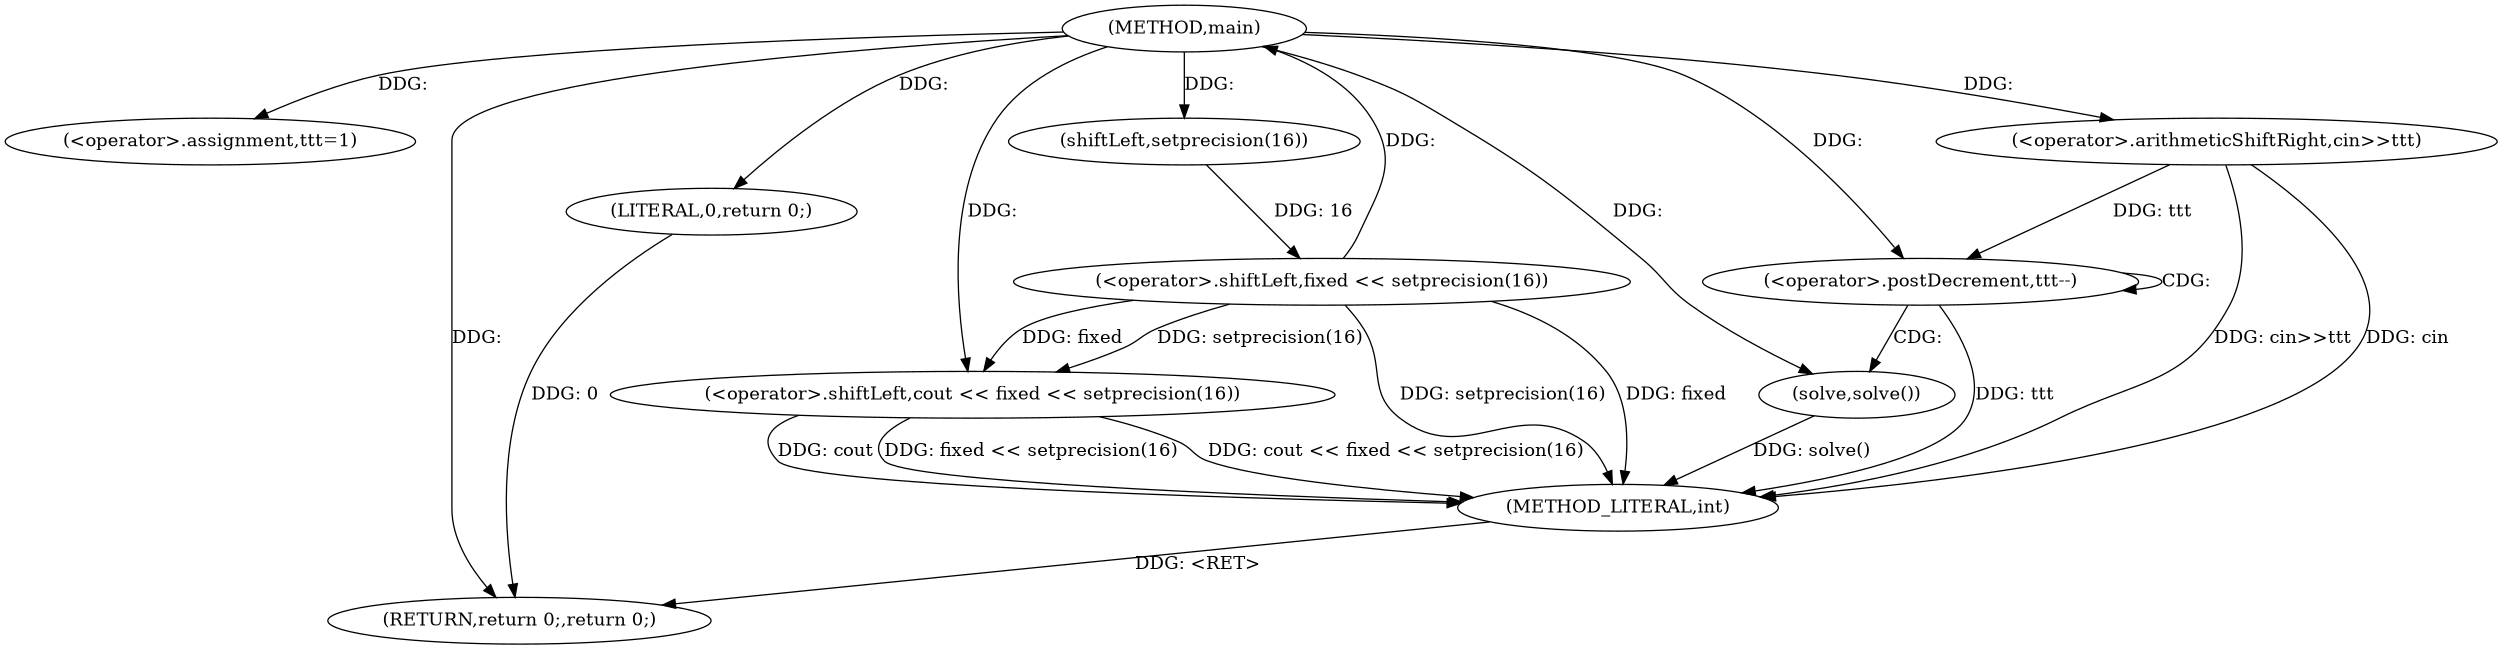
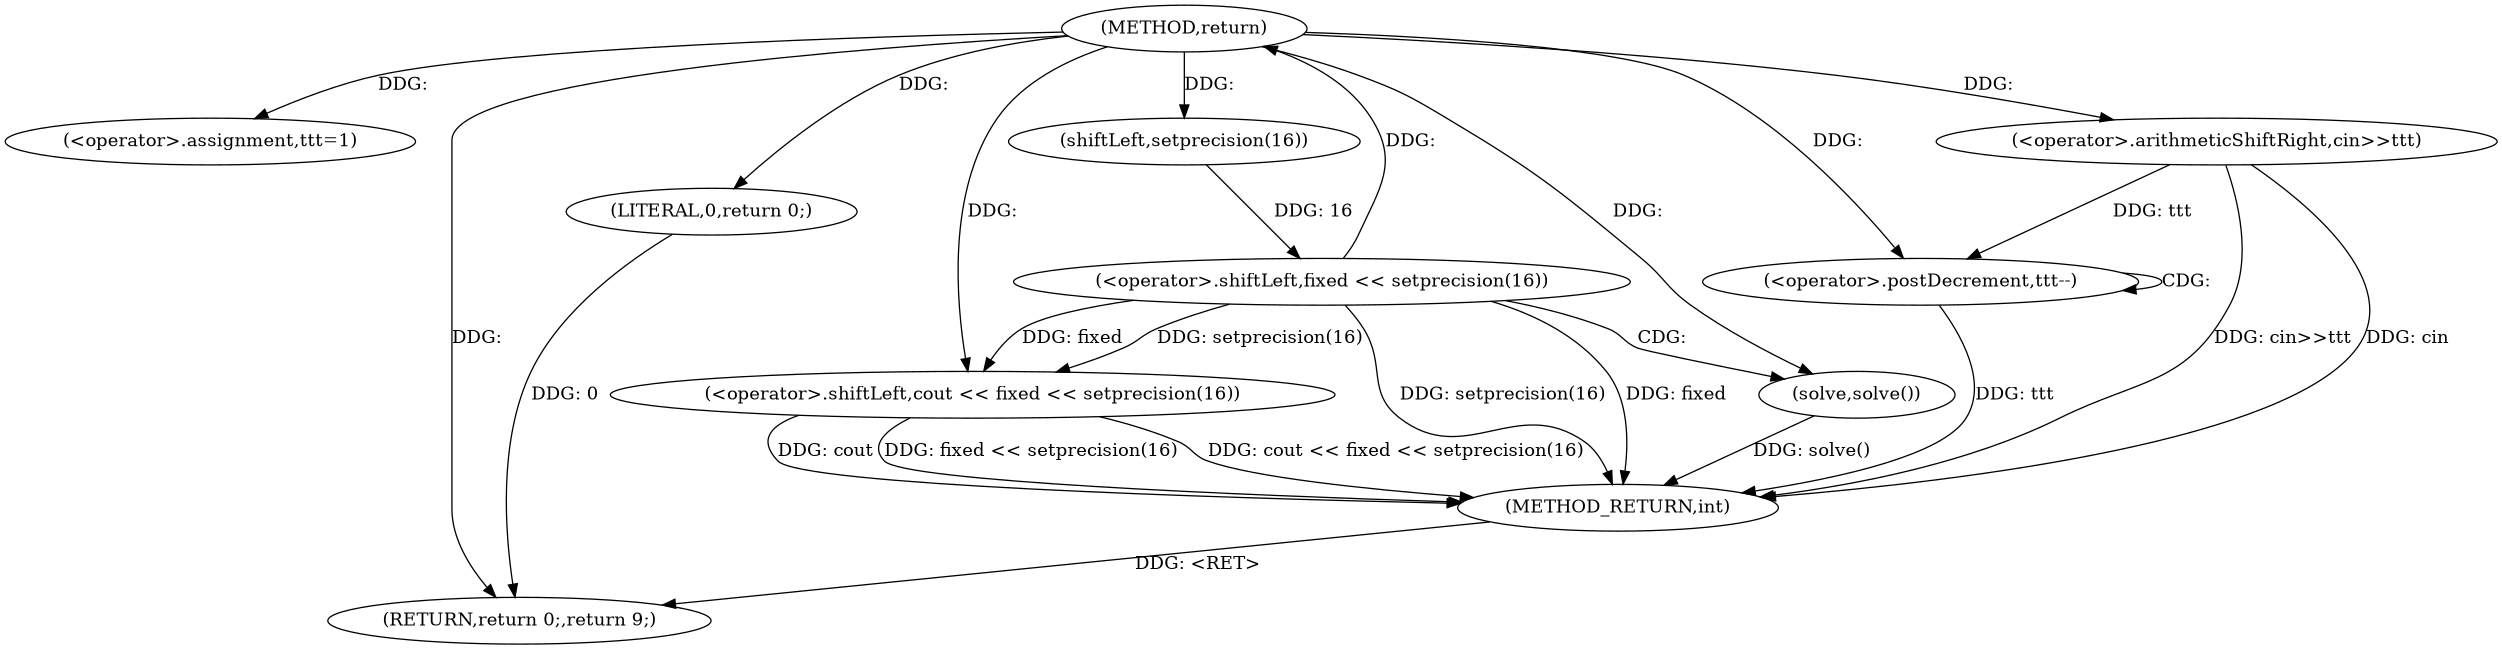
(1184, 29) -> (1184, 29)
(1892, 333) -> (1635, 347)
(1618, 508) -> (1618, 508)
(519, 621) -> (519, 621)
